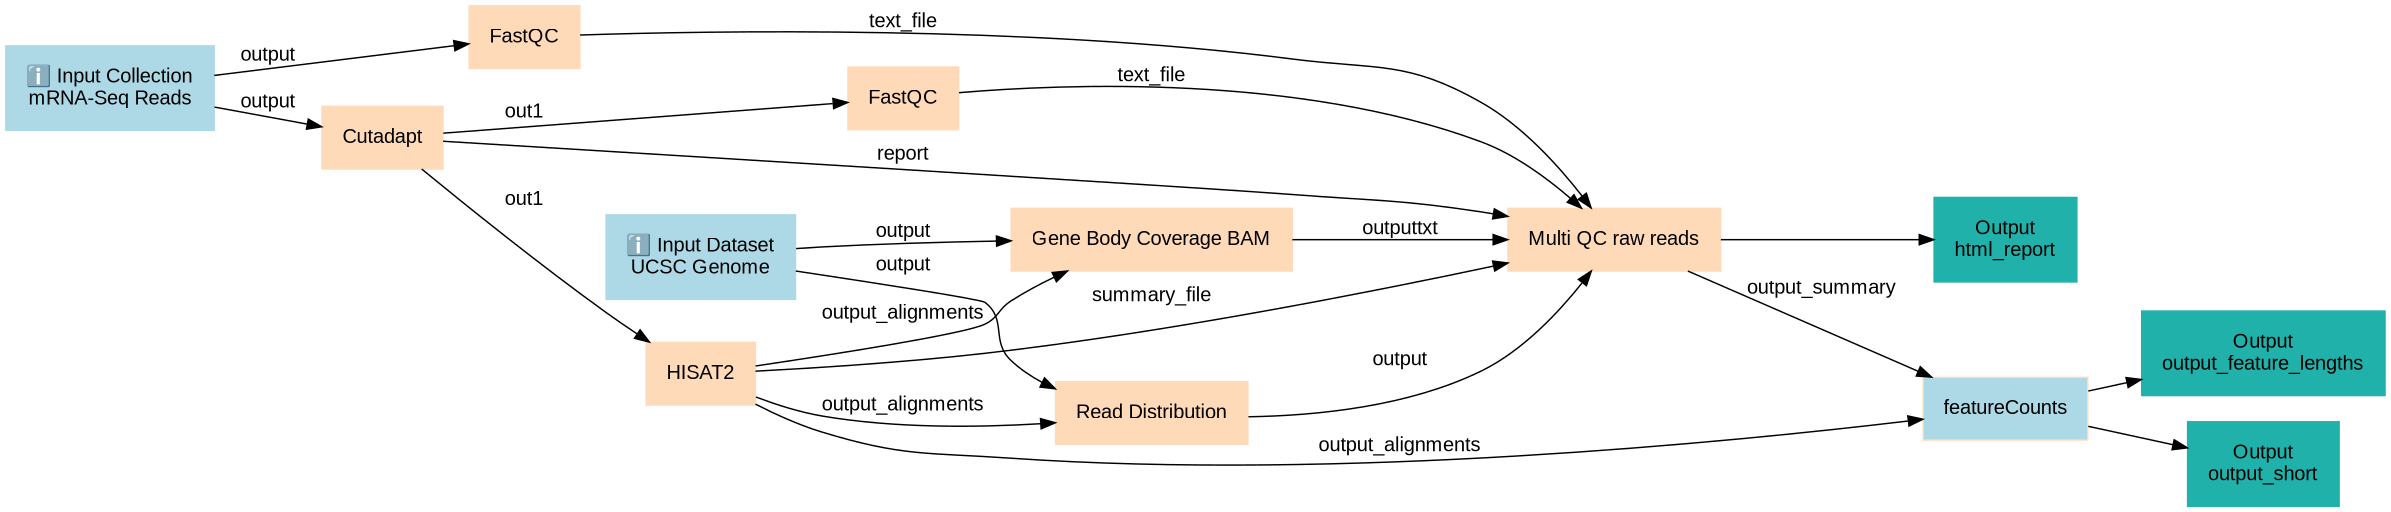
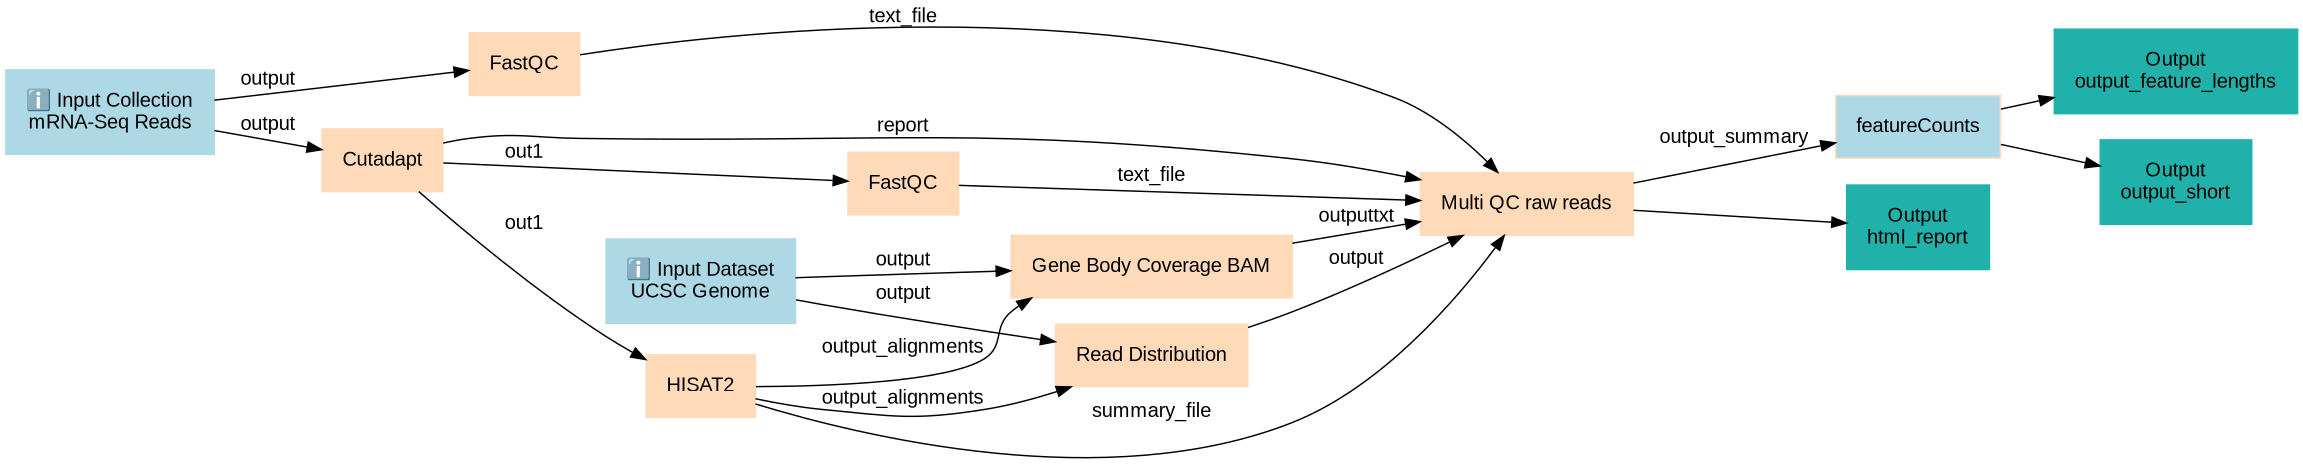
(1328, 463) -> none
